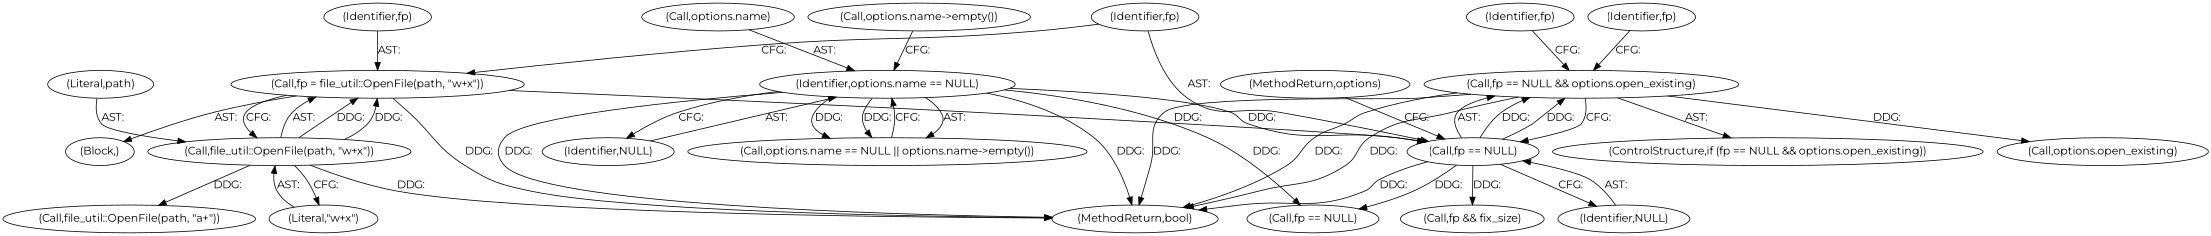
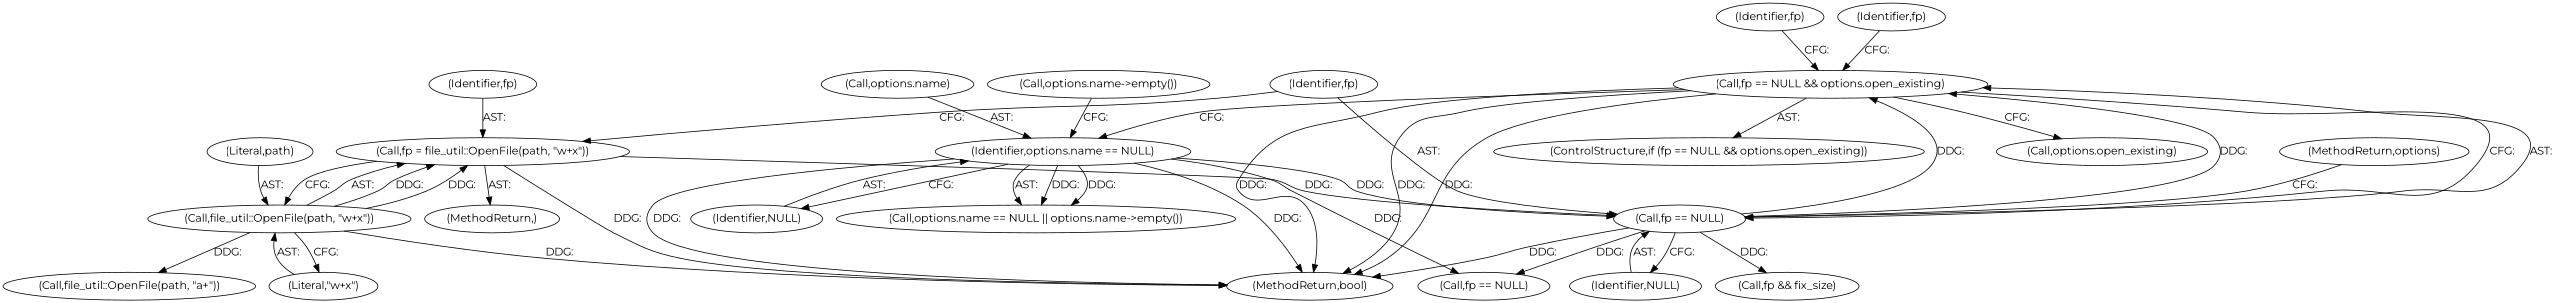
(1888, 118) -> (2019, 118)
(895, 122) -> (1394, 100)
(100, 152) -> (492, 219)
